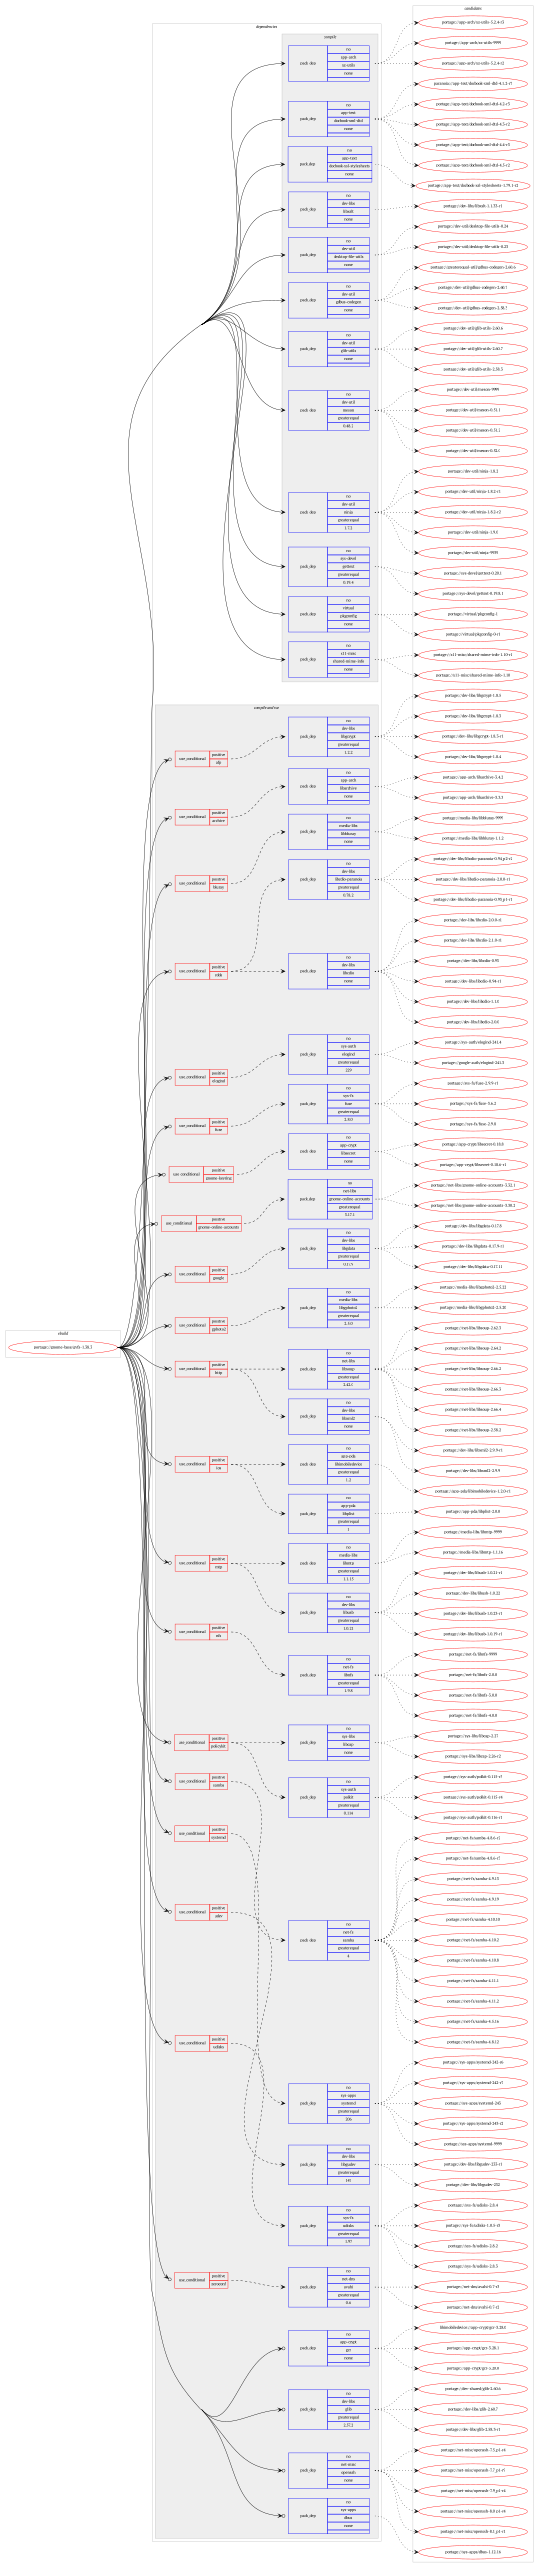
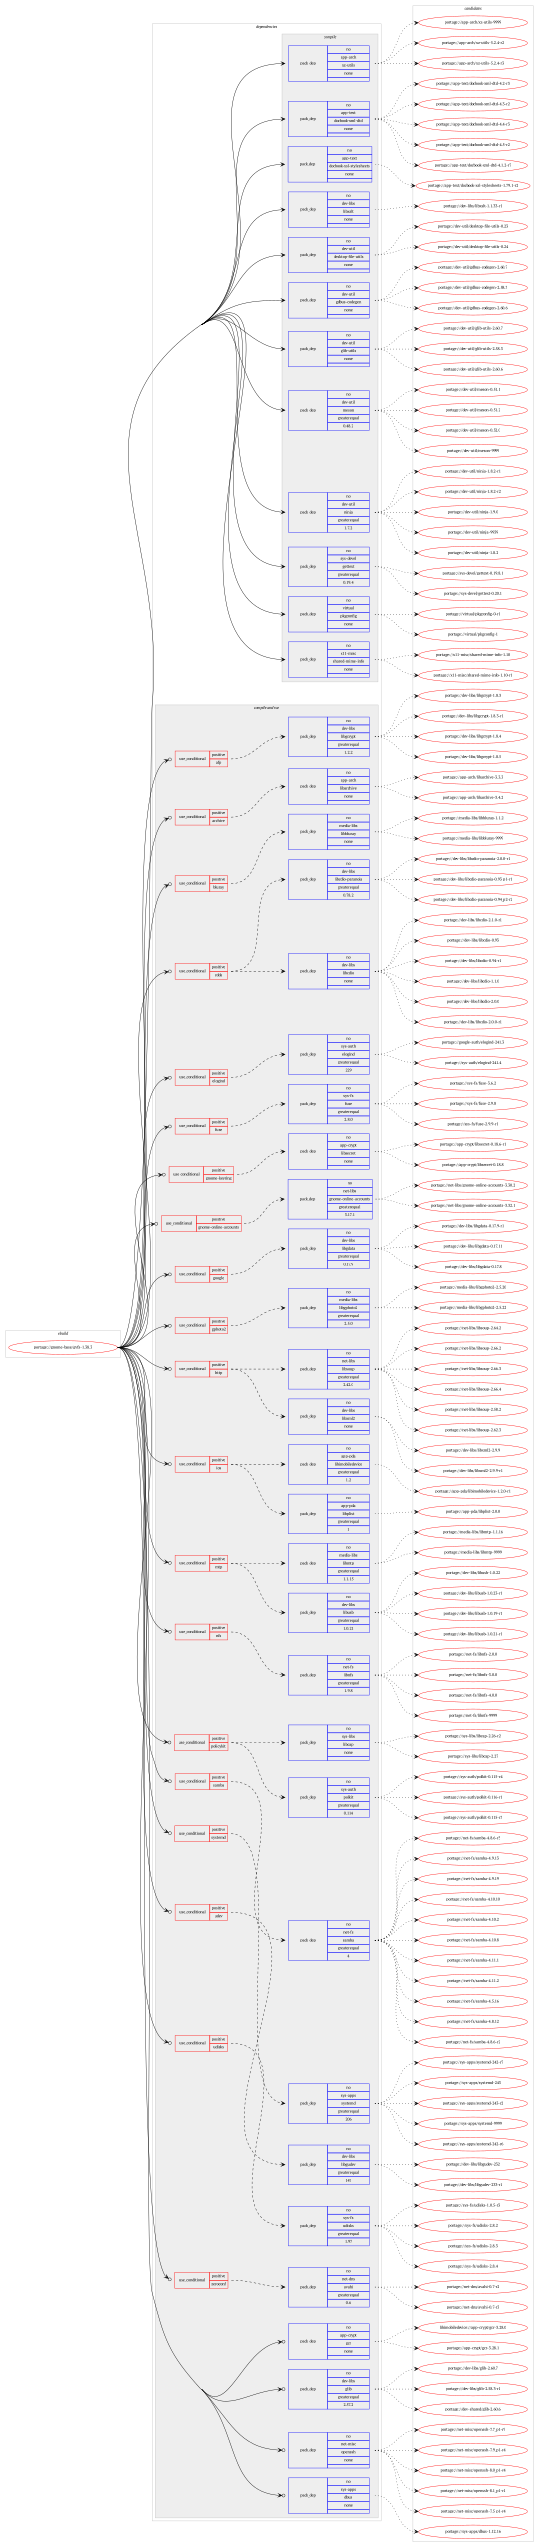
(473, 84) -> (473, 165)
(473, 267) -> (473, 308)
(473, 2369) -> none
